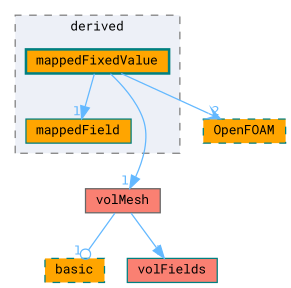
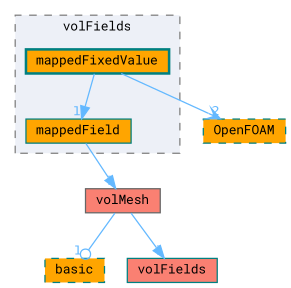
(98, 27) -> (98, 27)
(144, 121) -> (98, 161)
